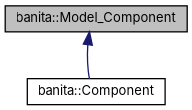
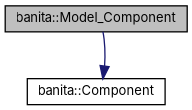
(88, 62) -> (105, 49)
